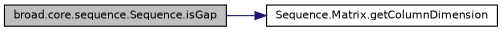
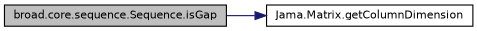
(382, 16) -> (370, 16)
